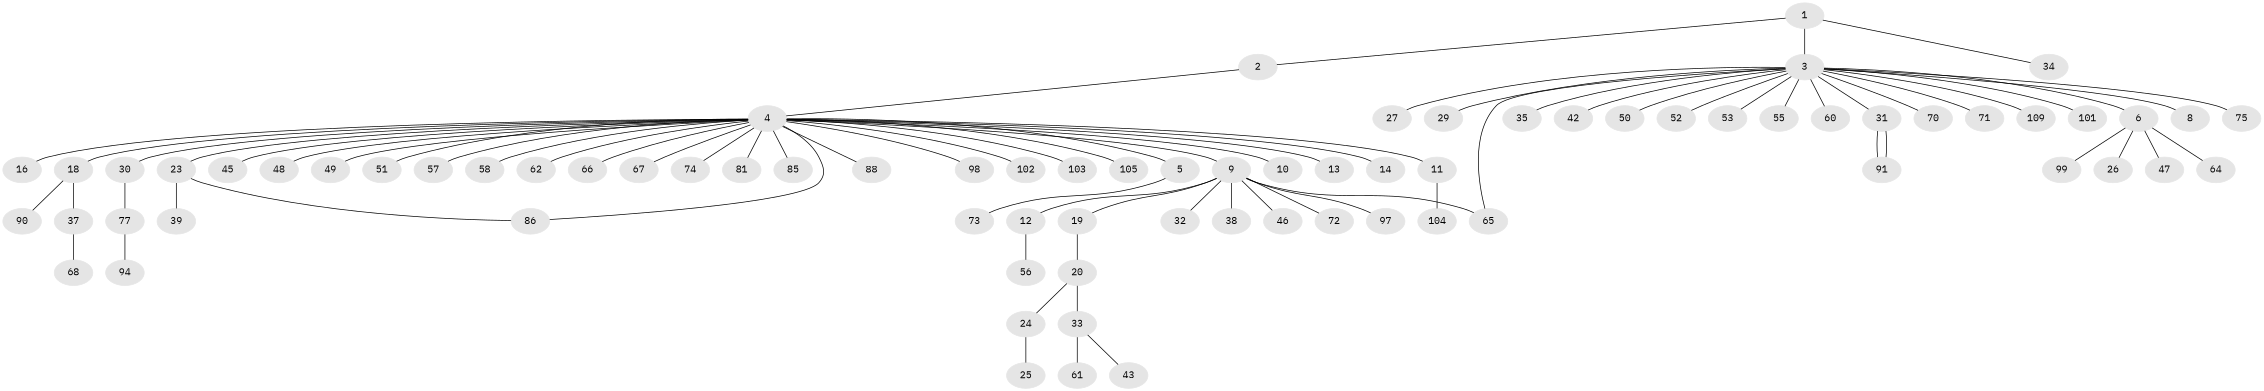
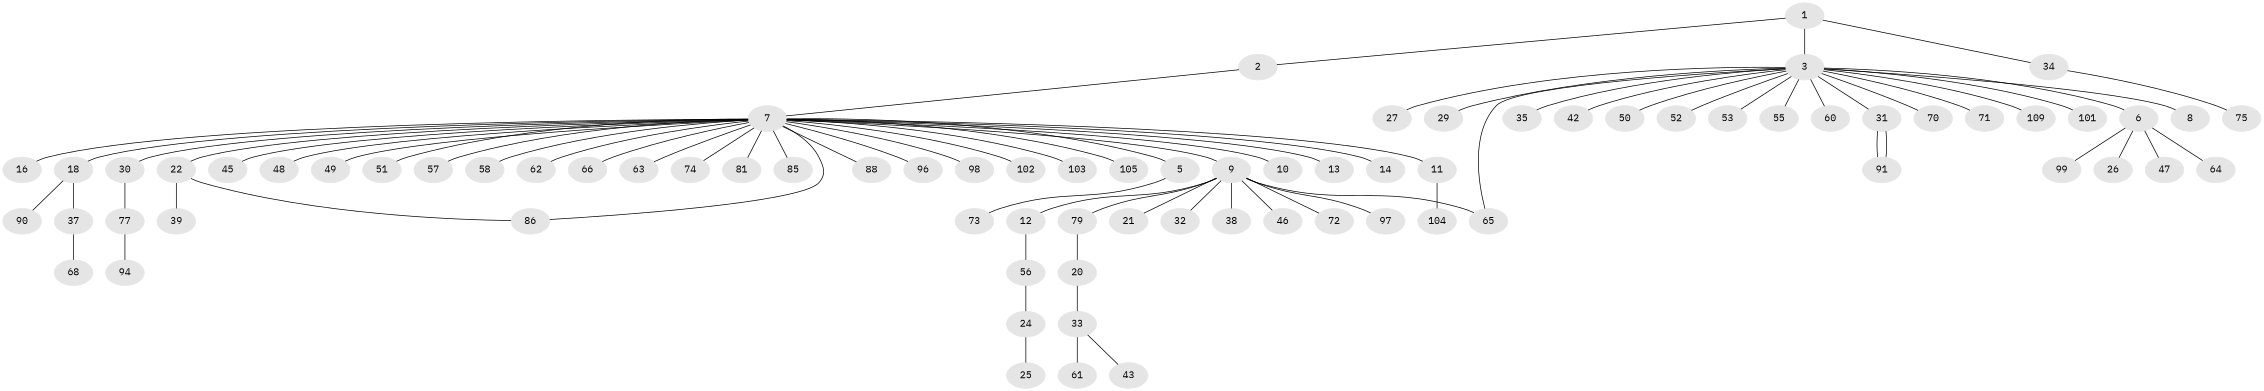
(2057, 84) -> (2148, 87)
(767, 119) -> (767, 119)
(176, 170) -> (176, 170)
(639, 170) -> (639, 170)
none -> (923, 170)
(1077, 221) -> (1077, 221)
none -> (1129, 221)
(1052, 298) -> (1026, 298)
